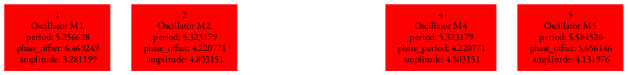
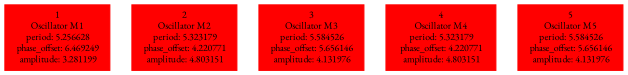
none -> (311, 38)
(441, 48) -> (441, 48)
